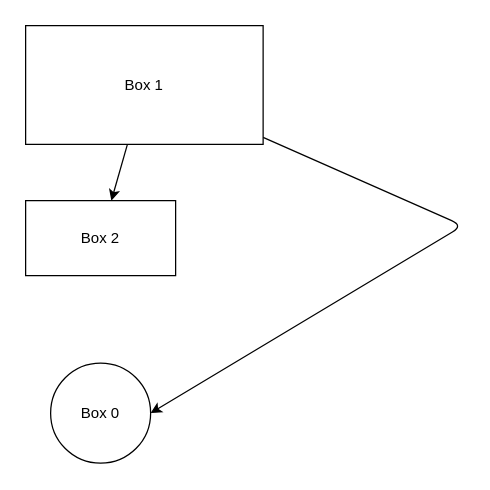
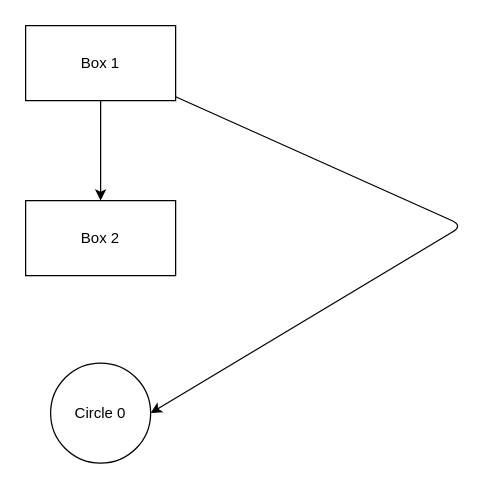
(144, 85) -> (101, 63)
(101, 413) -> (101, 413)
